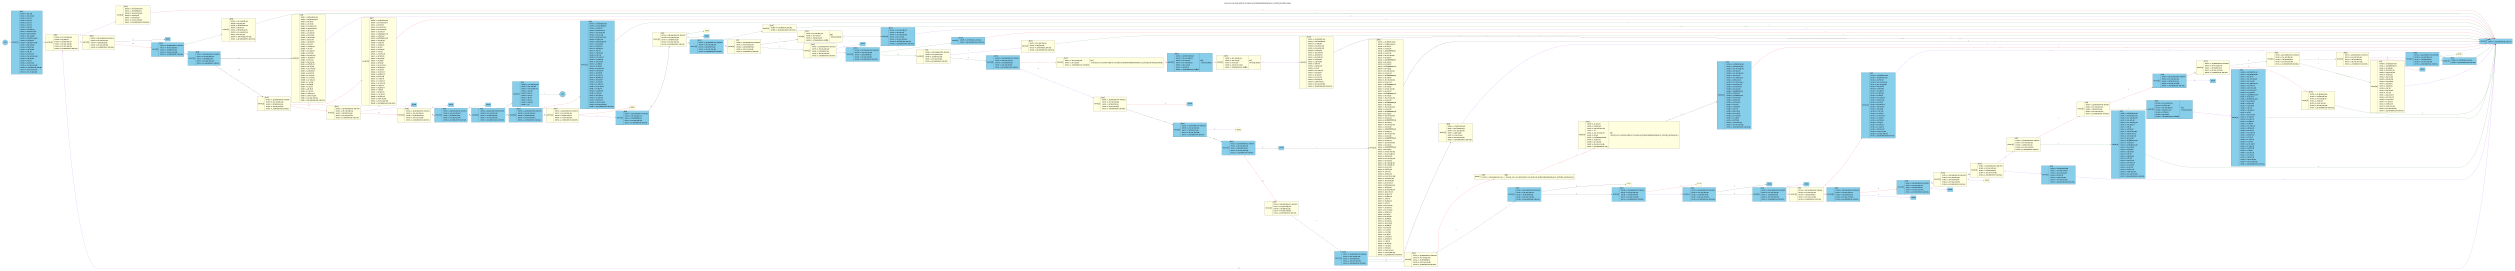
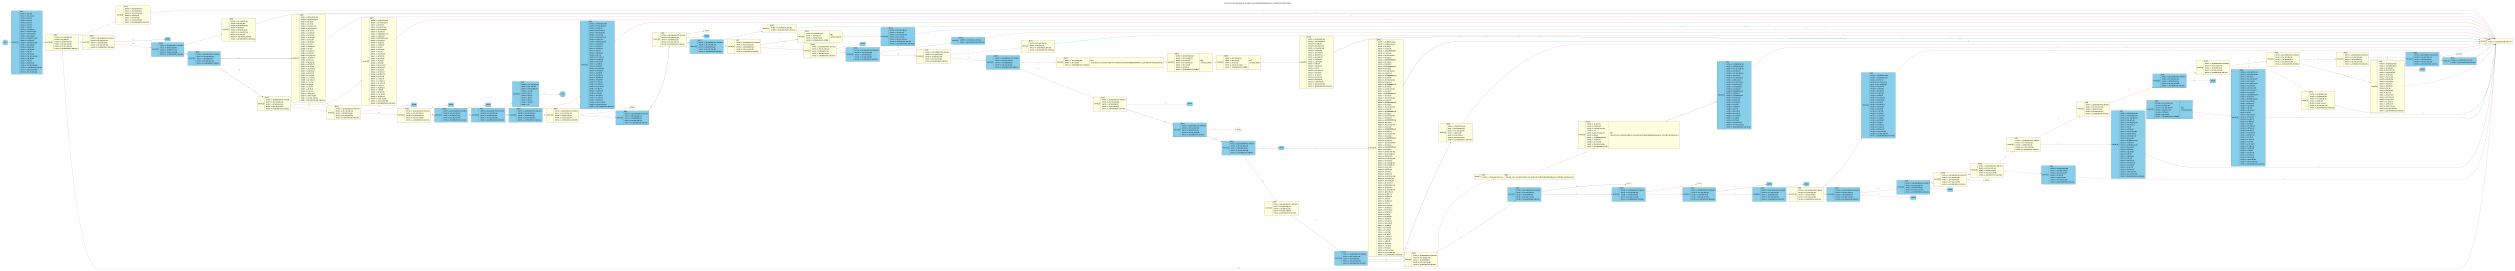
(2496, 41) -> (2496, 41)
(1190, 62) -> (1190, 62)
